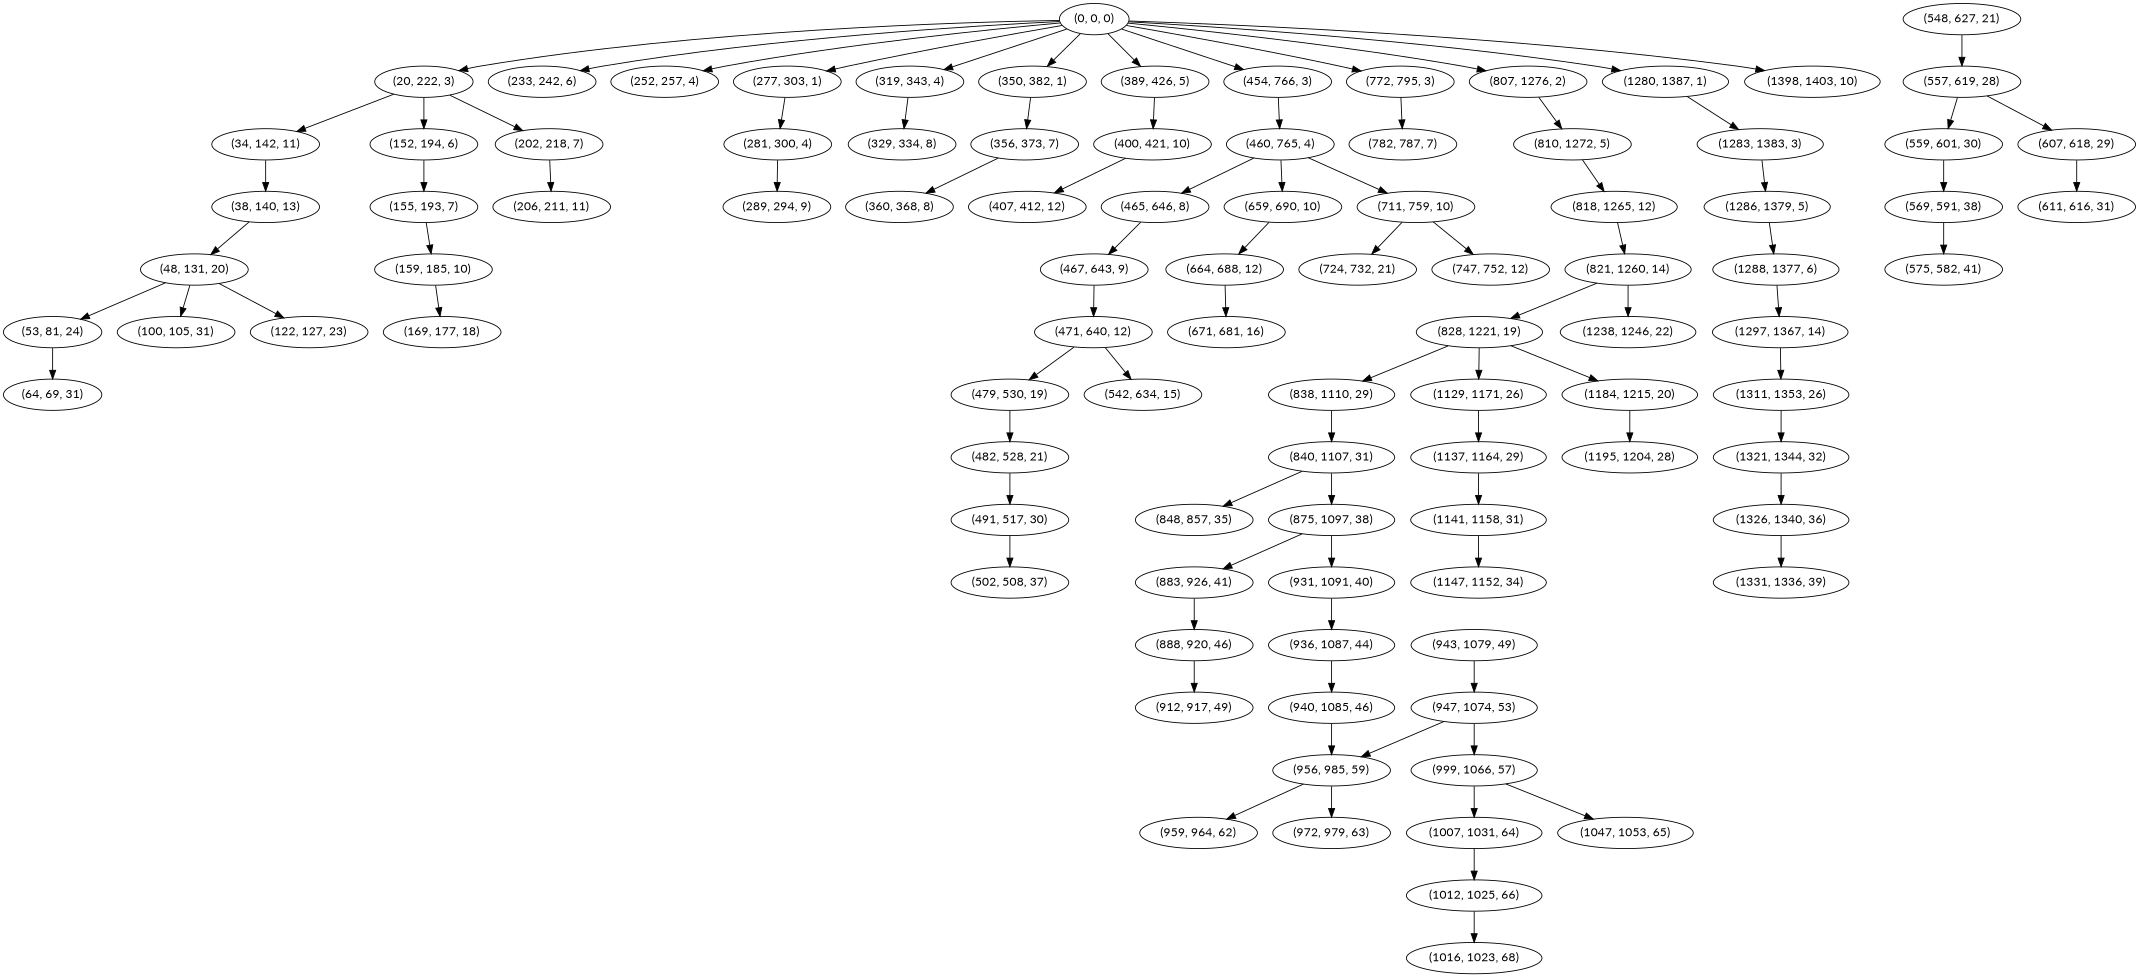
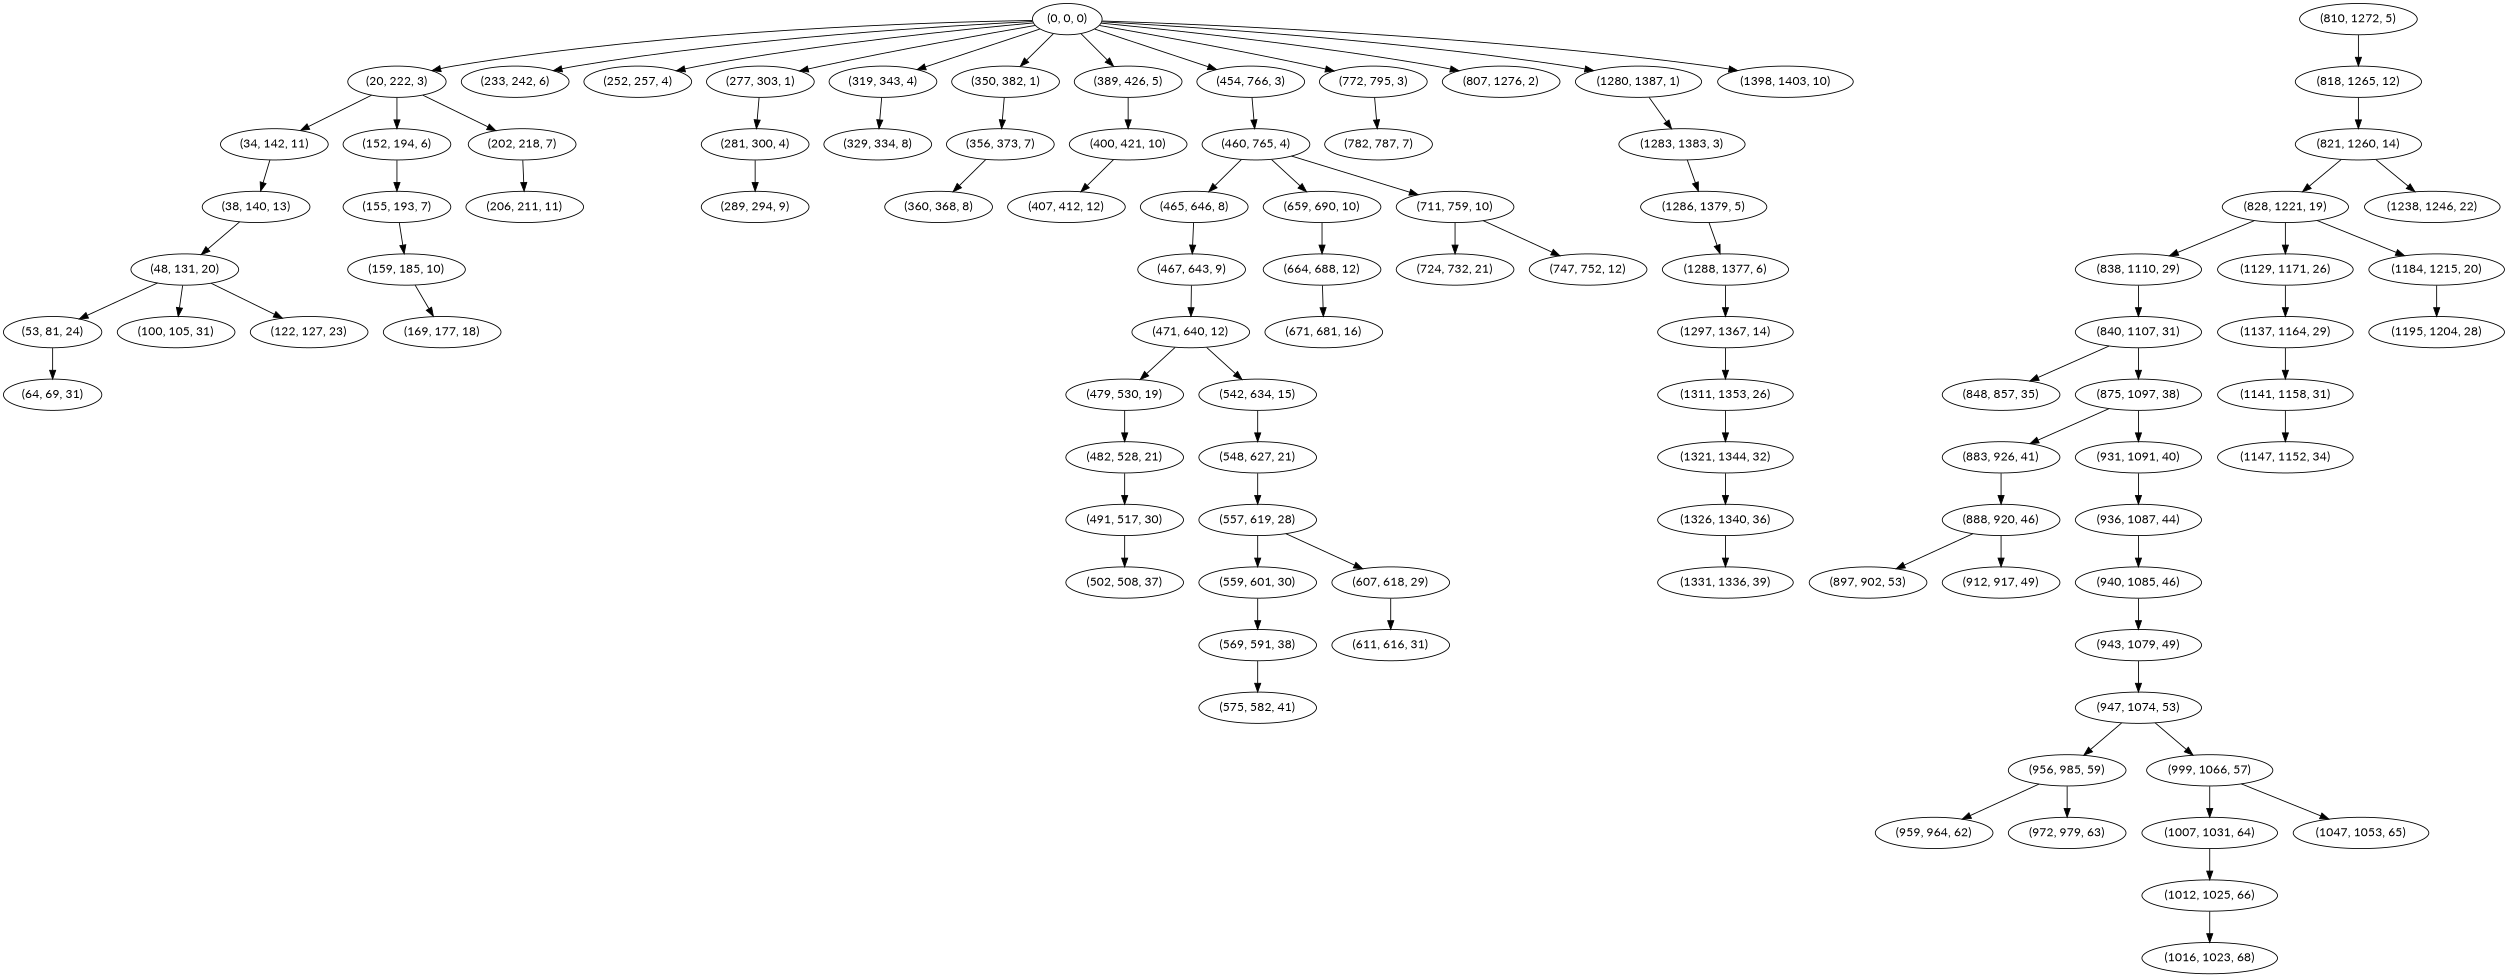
(1548, 110) -> none
none -> (1258, 422)
none -> (1868, 583)
(1332, 735) -> (2138, 610)
